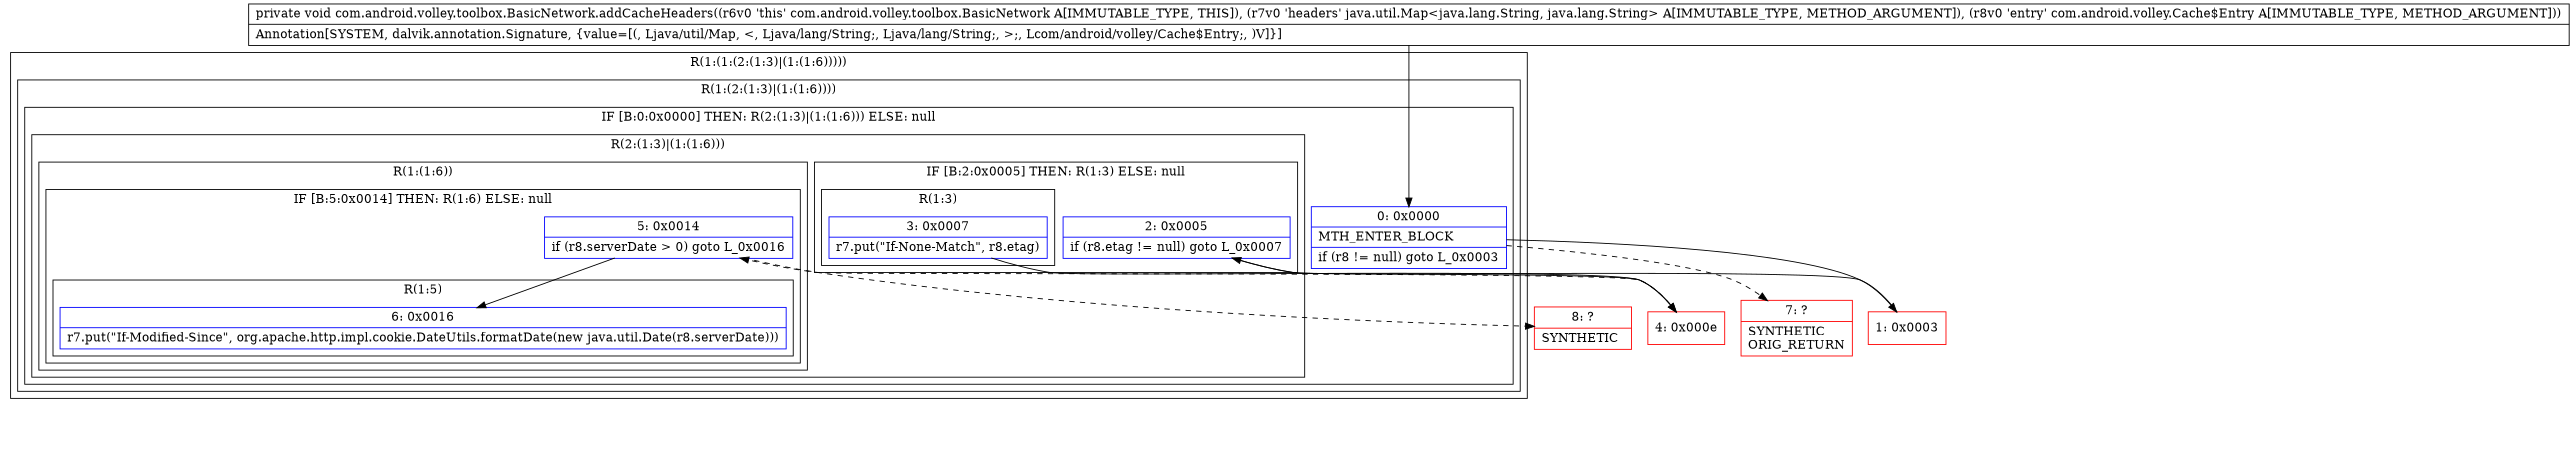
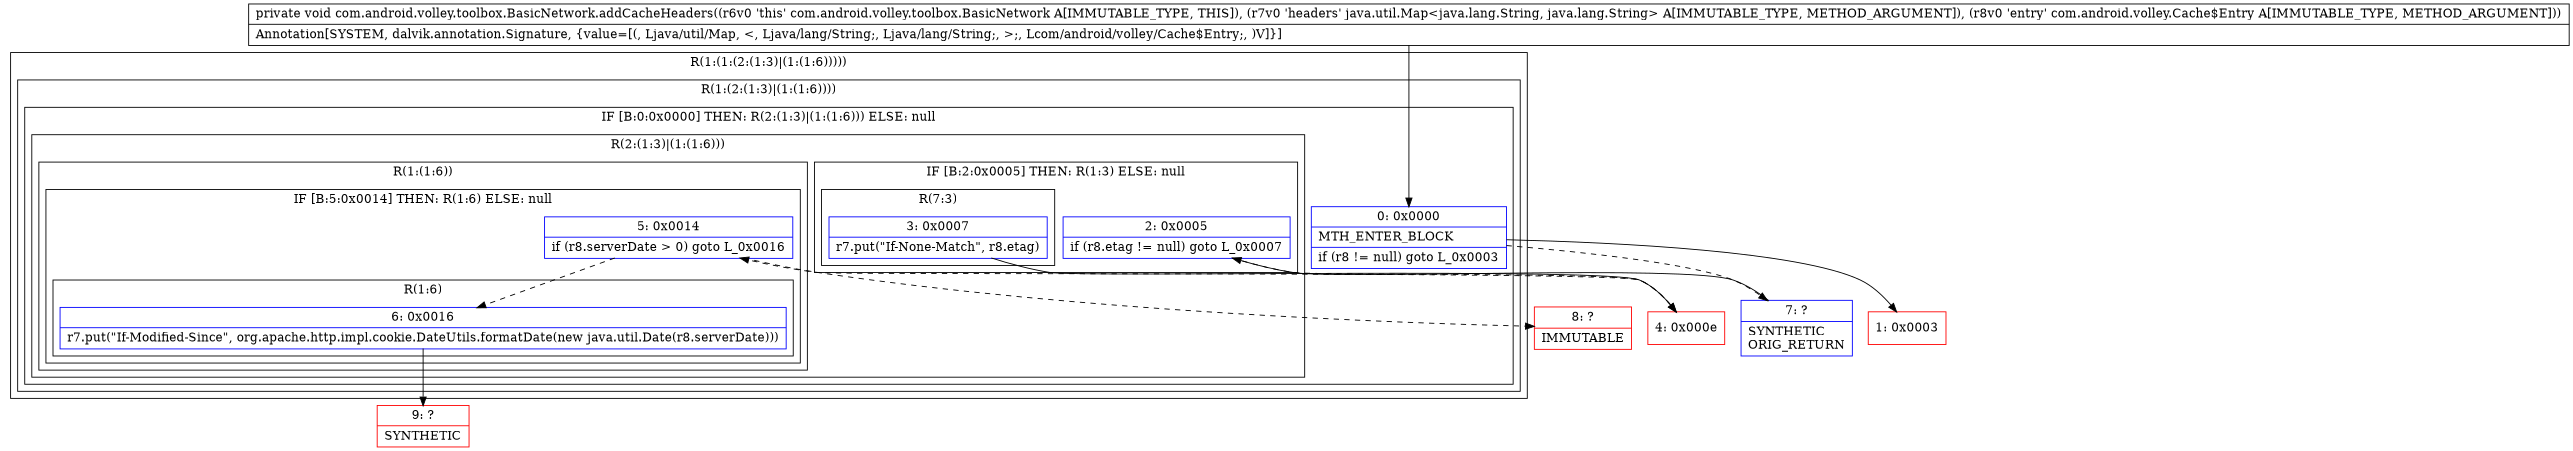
(938, 200) -> (938, 200)
(1642, 273) -> (1628, 273)
(1455, 274) -> (1455, 274)
(537, 286) -> (537, 286)
(423, 290) -> (423, 290)
(1797, 328) -> (1797, 328)
(1580, 338) -> (1583, 338)
none -> (423, 426)
